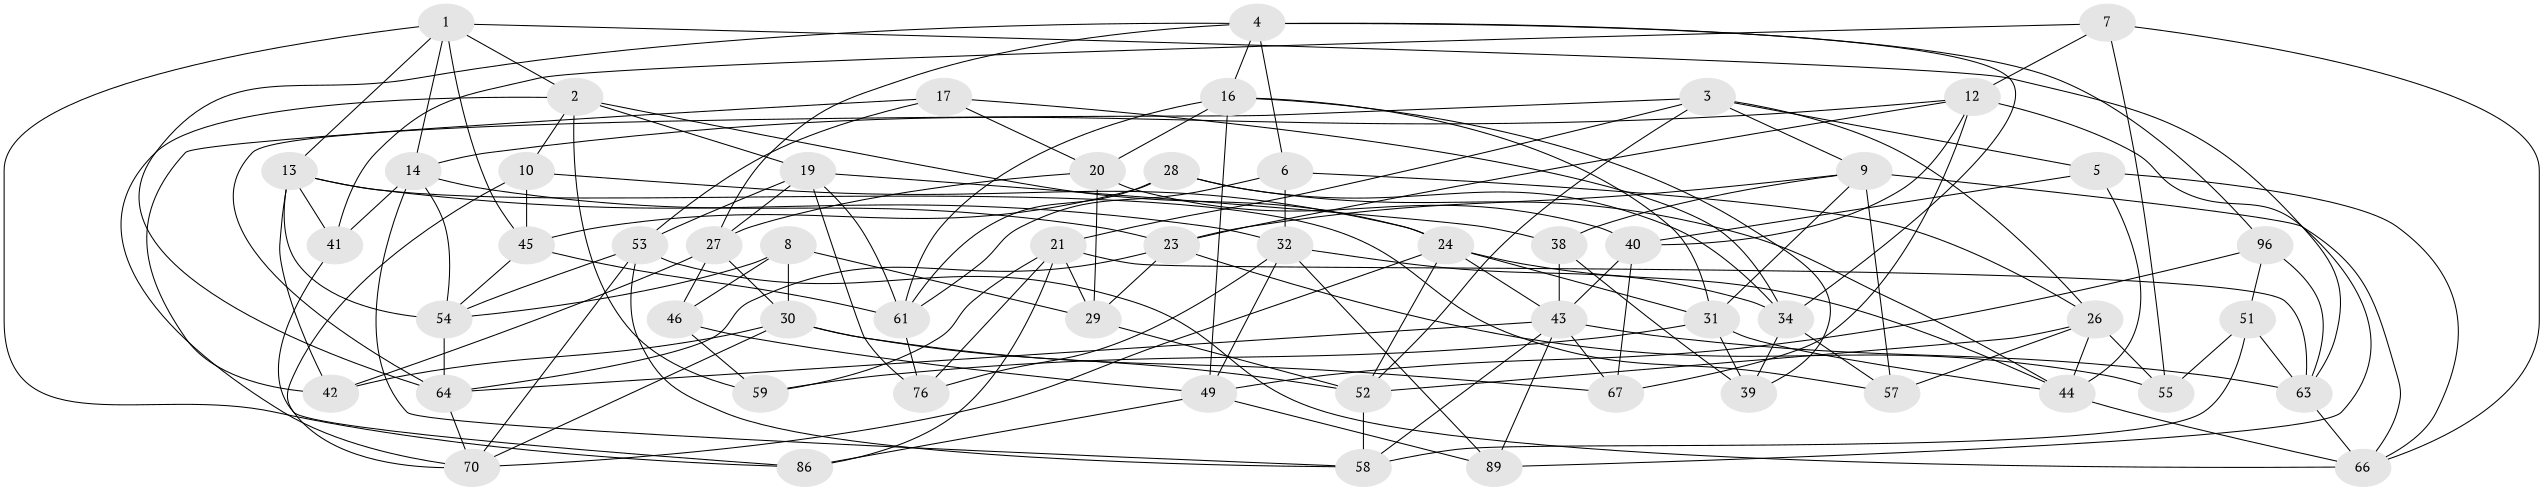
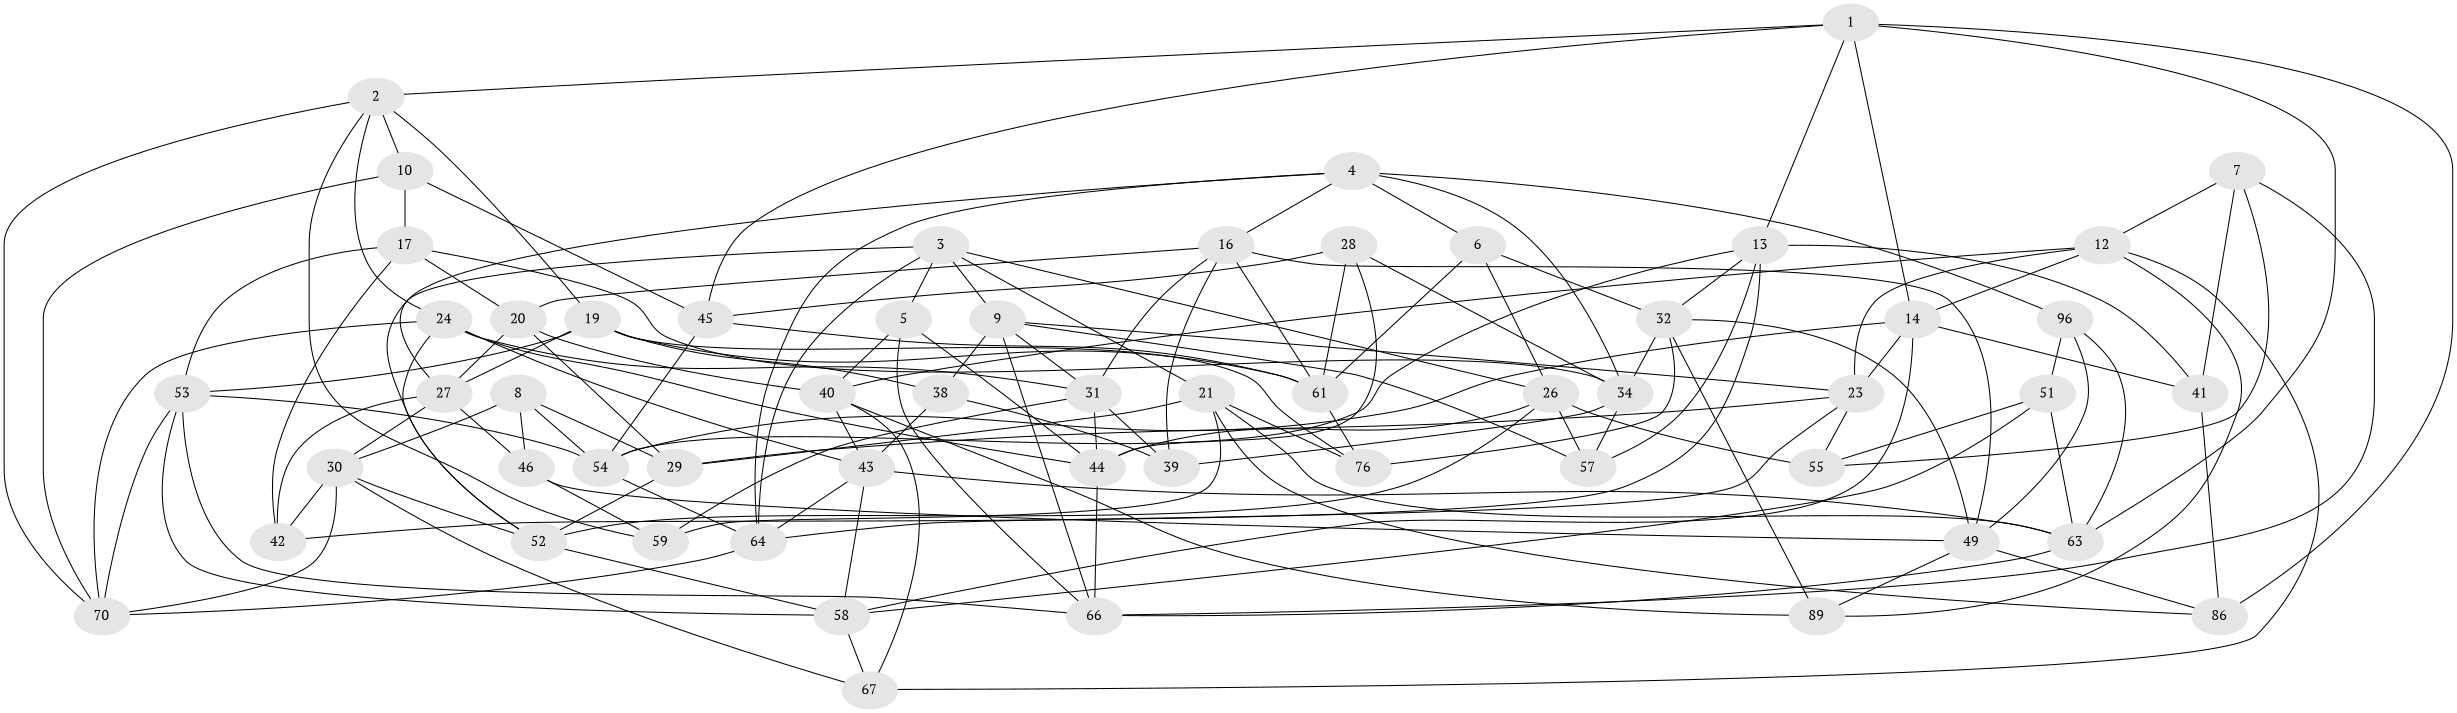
(991, 193) -> (405, 208)
(1594, 365) -> (856, 653)
(1527, 394) -> (1330, 576)
